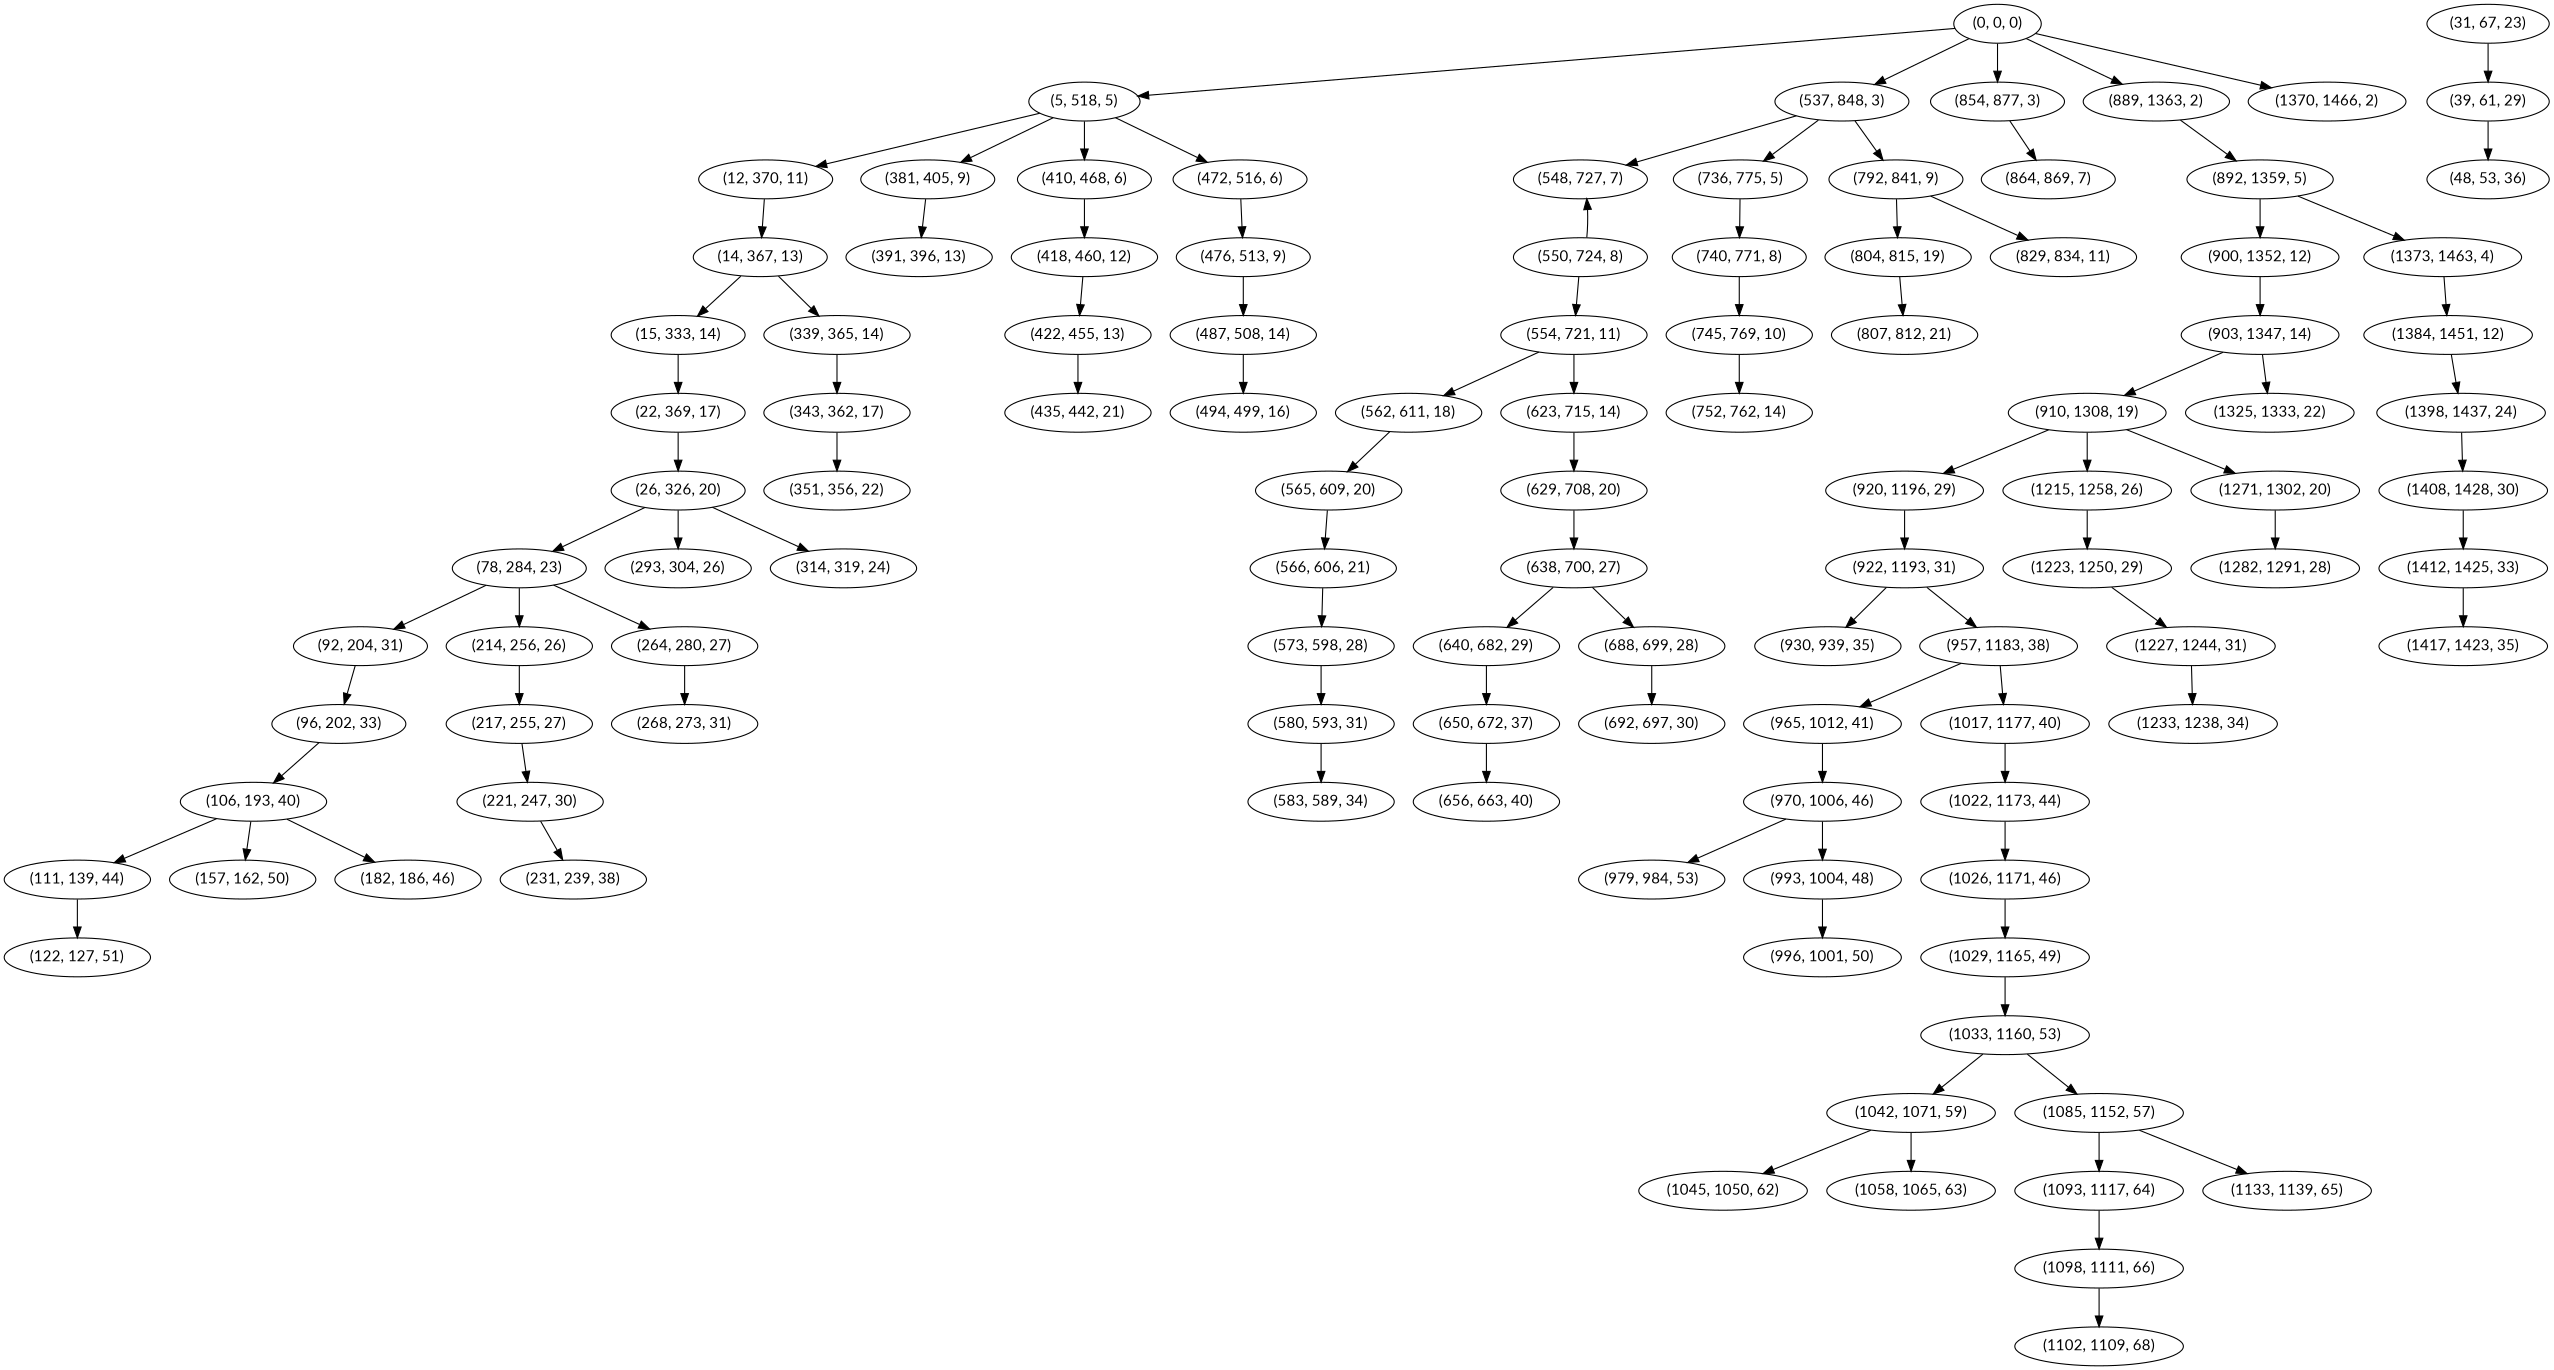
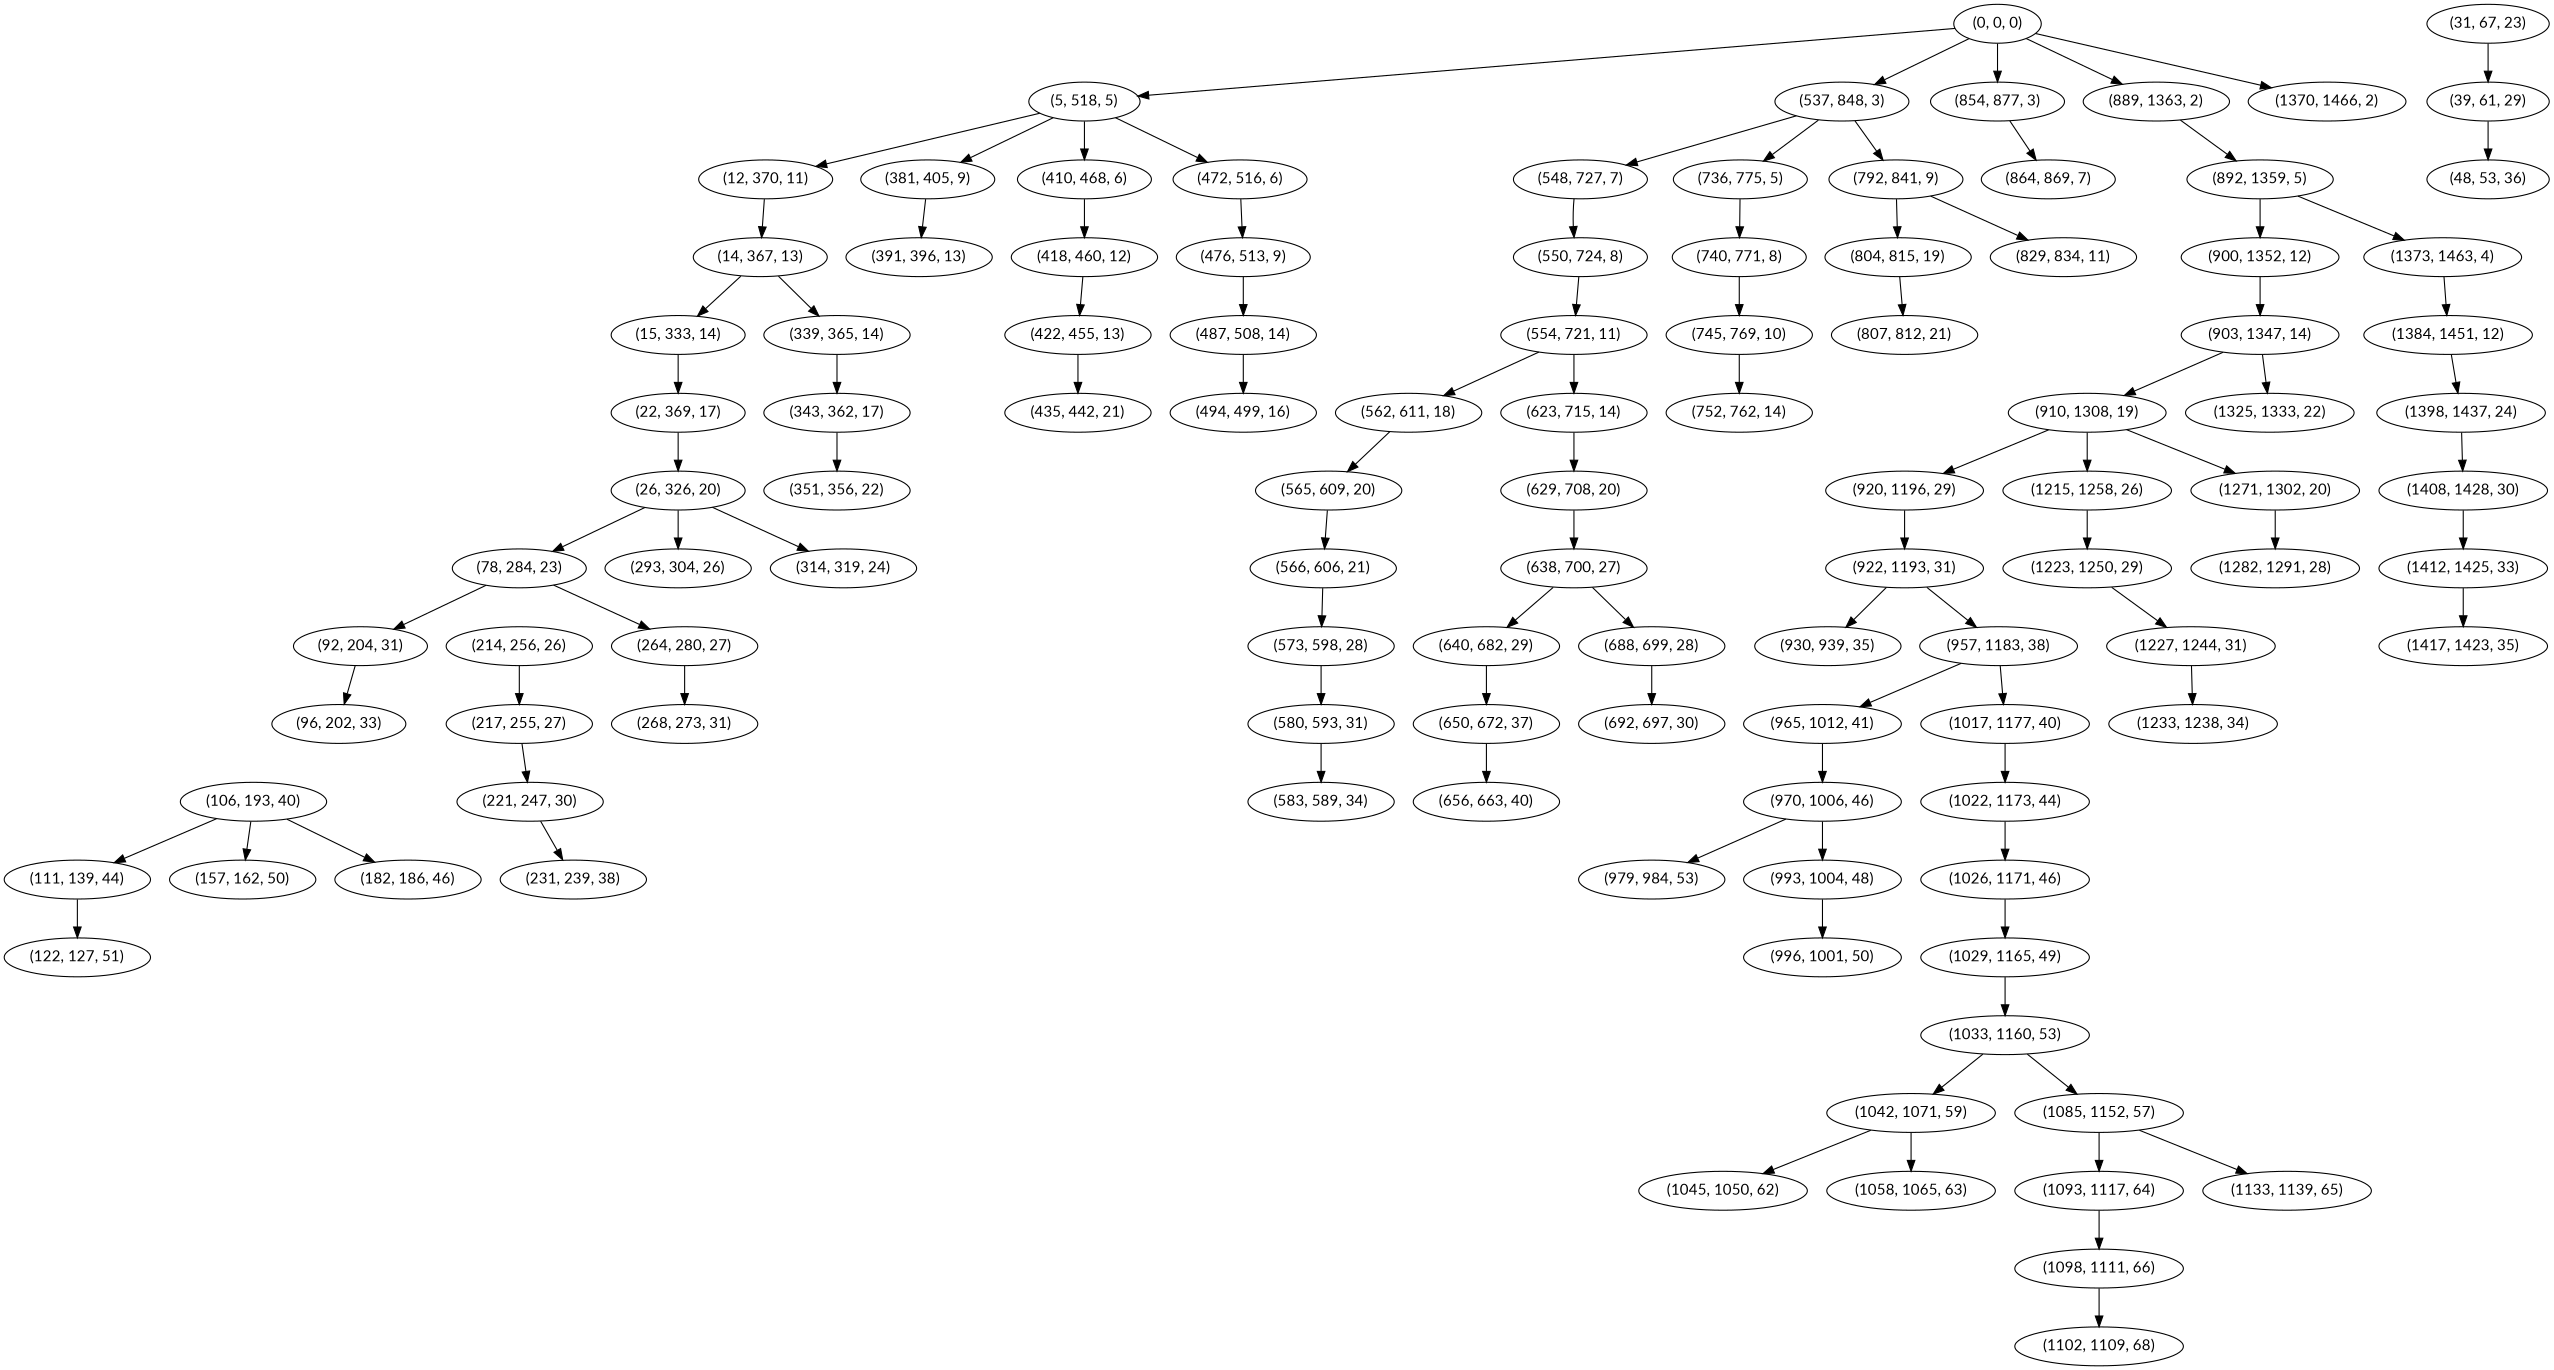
(1588, 224) -> (1573, 213)
(519, 602) -> none
(300, 759) -> none
